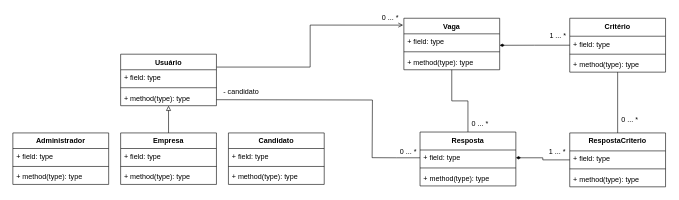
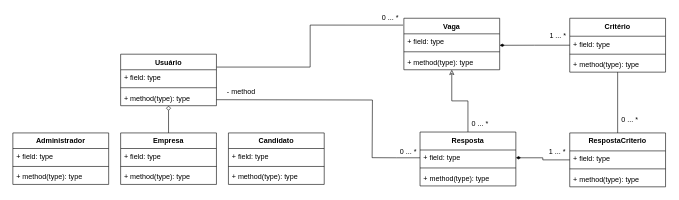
(399, 25) -> (399, 25)
(452, 74) -> (452, 75)
(241, 92) -> (241, 92)
(168, 112) -> (168, 112)
